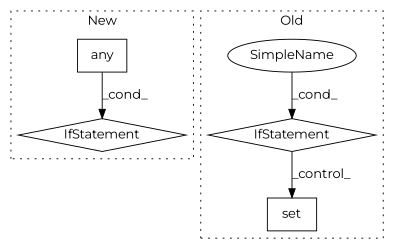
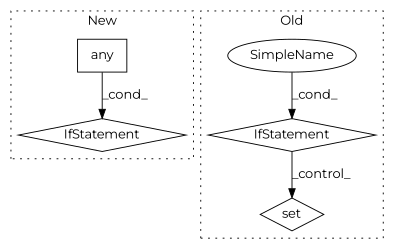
(292, 214) -> (292, 214)
